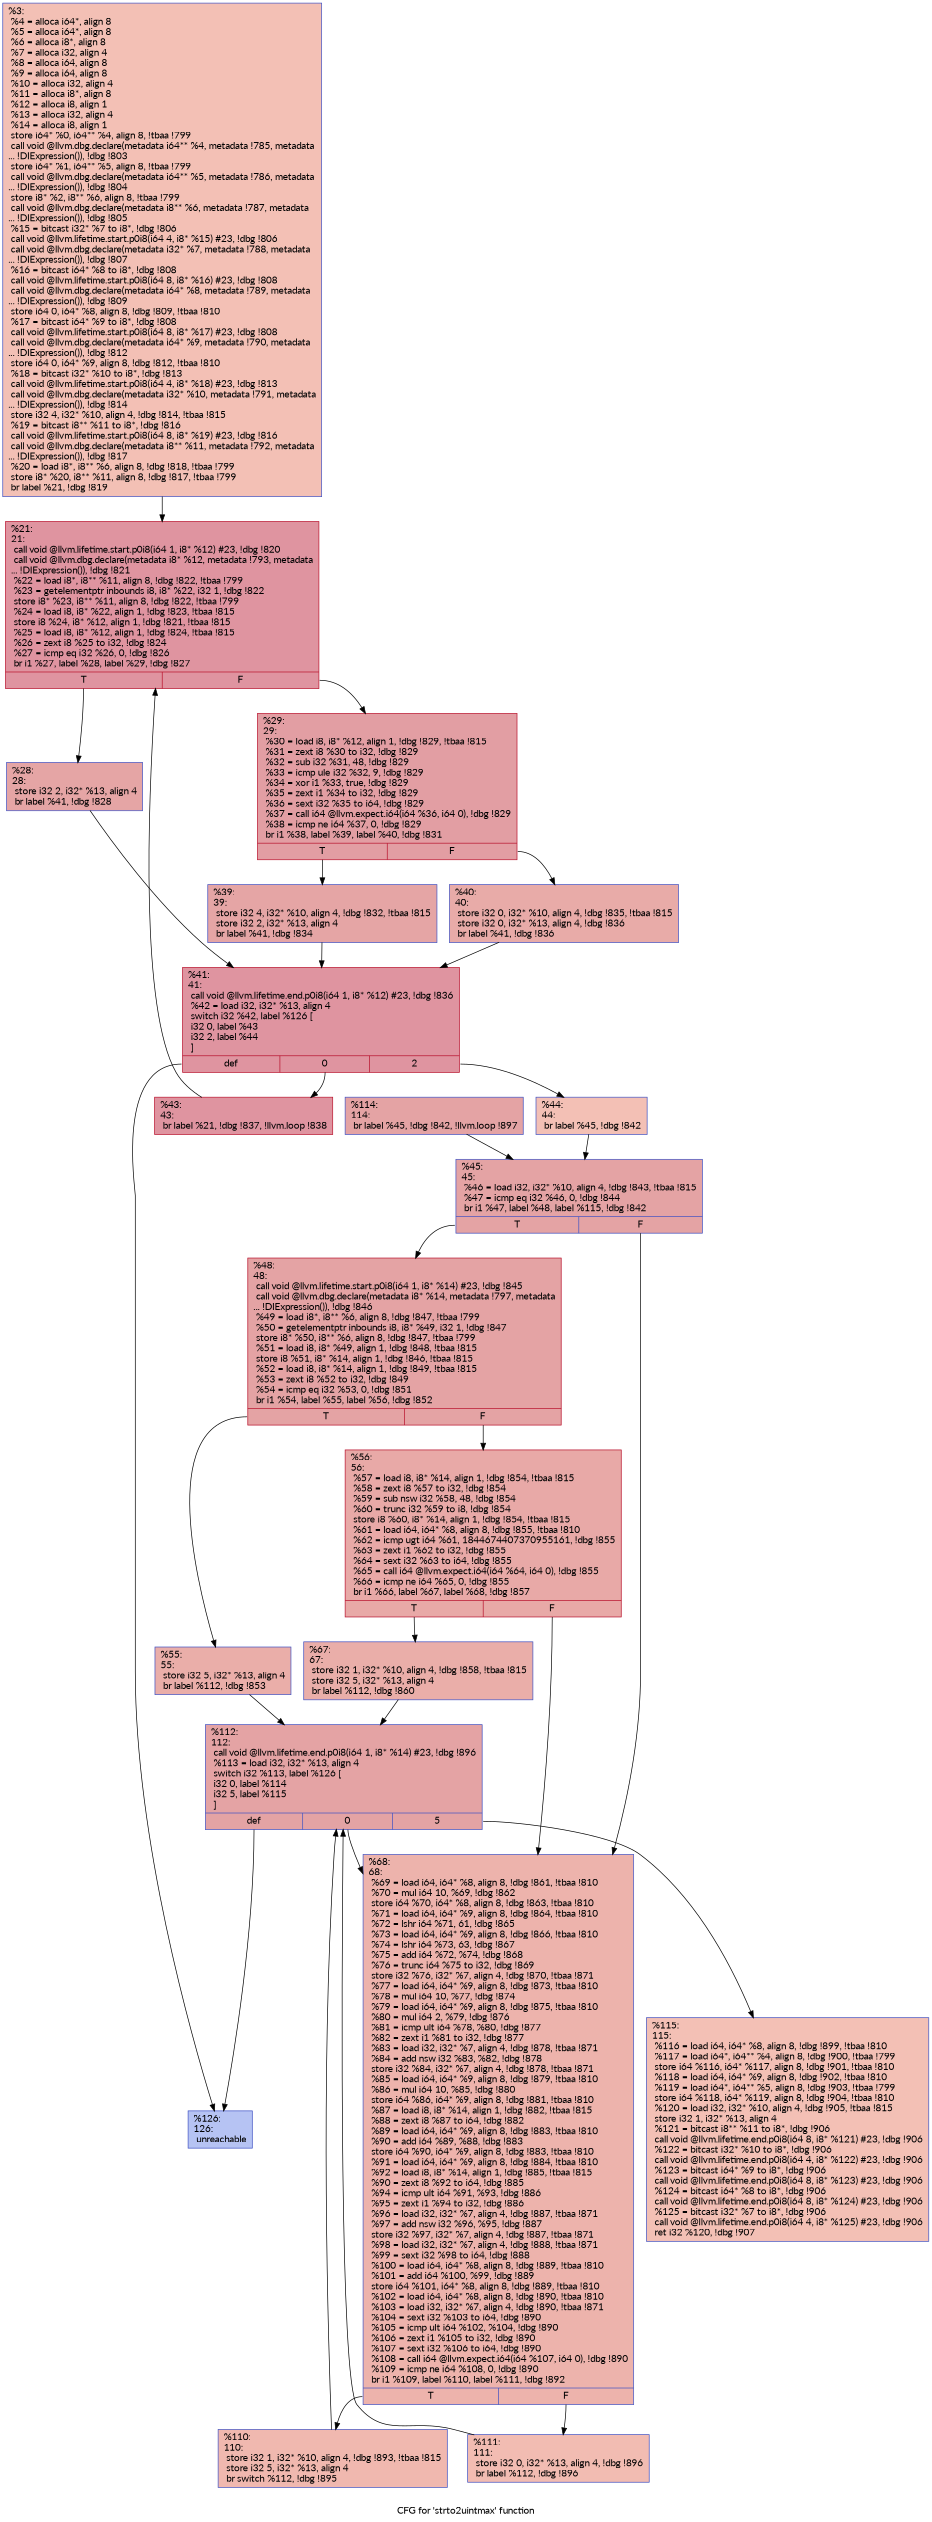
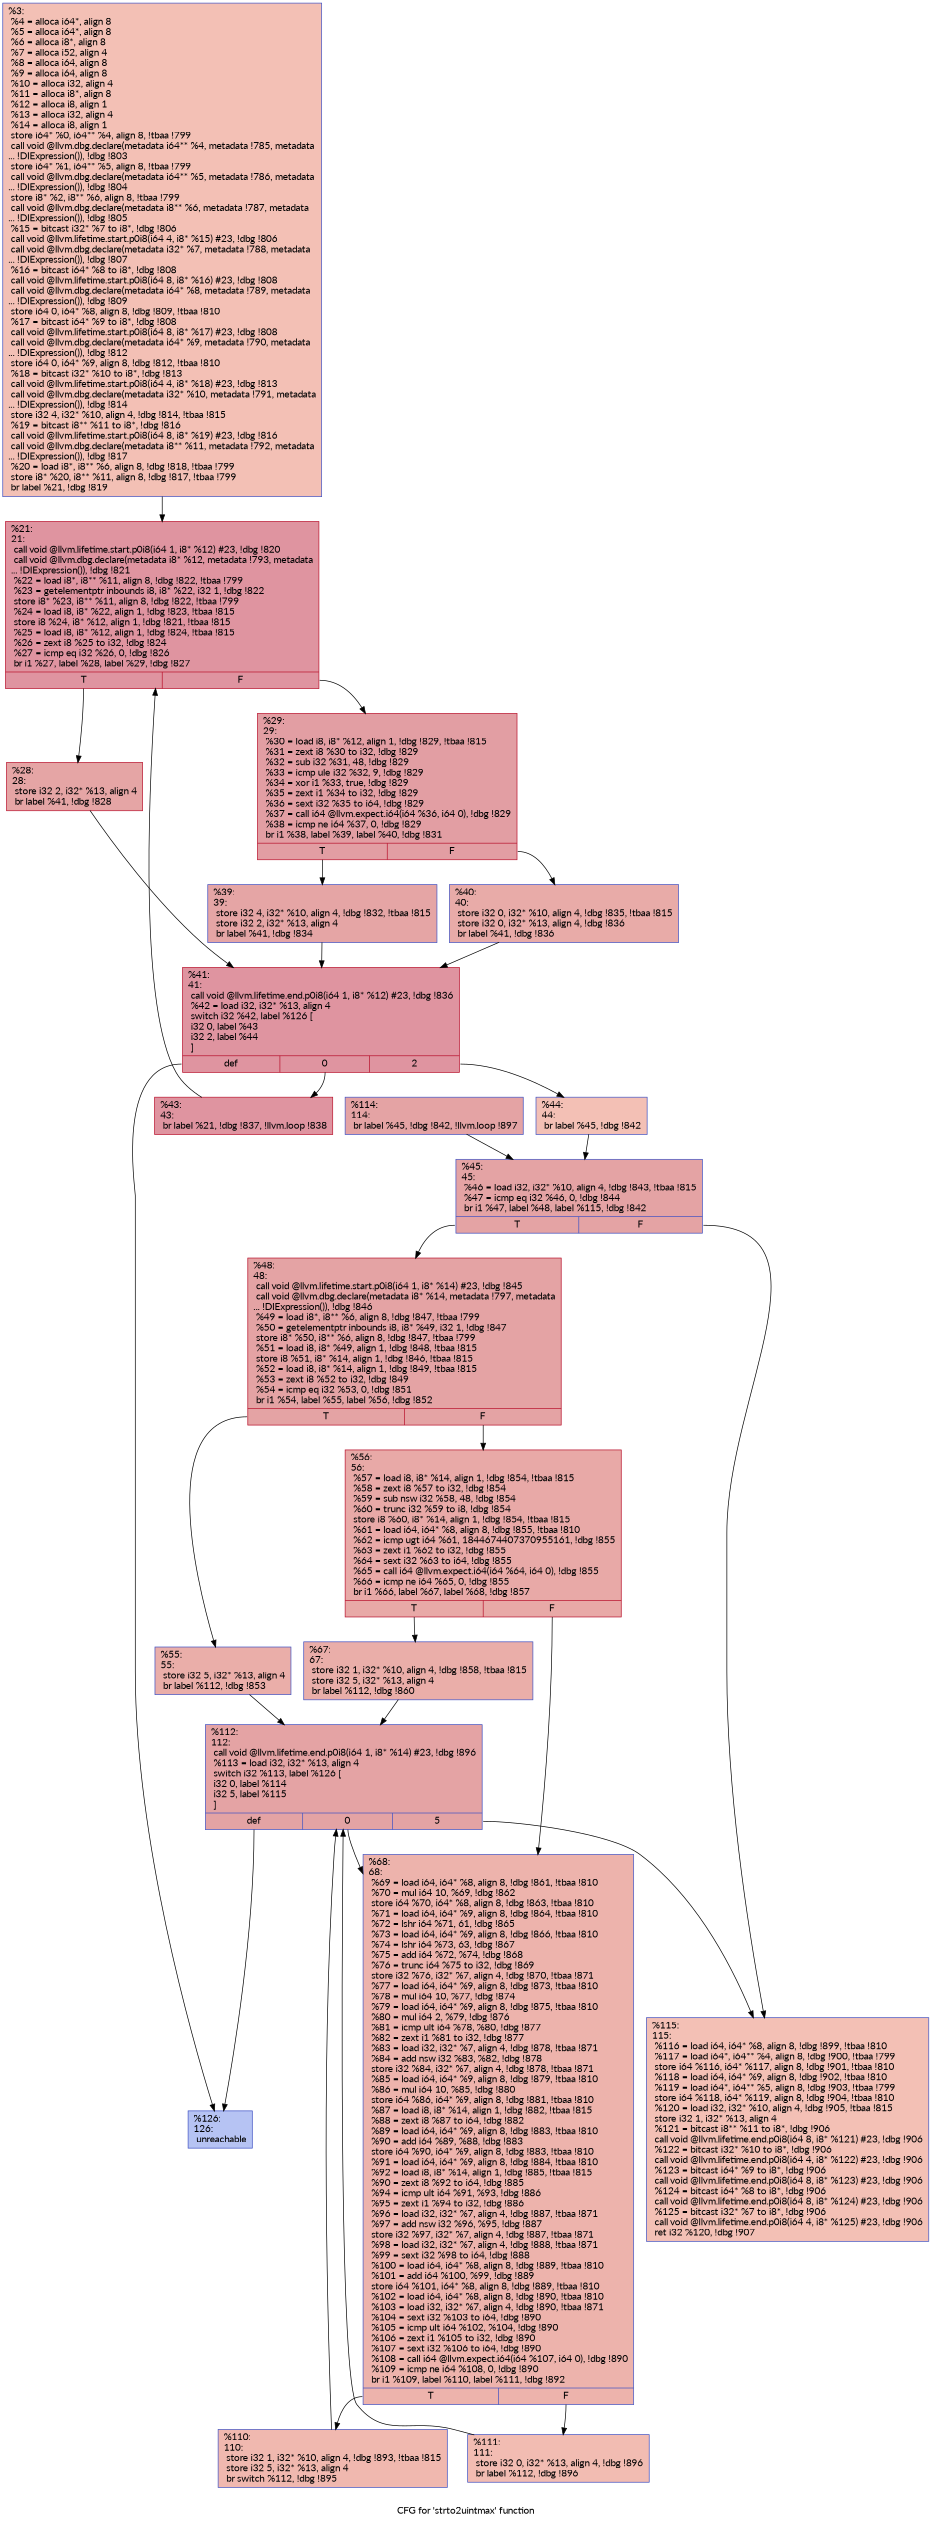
(58, 53) -> (58, 53)
(75, 787) -> (75, 787)
(641, 1542) -> (727, 1596)
